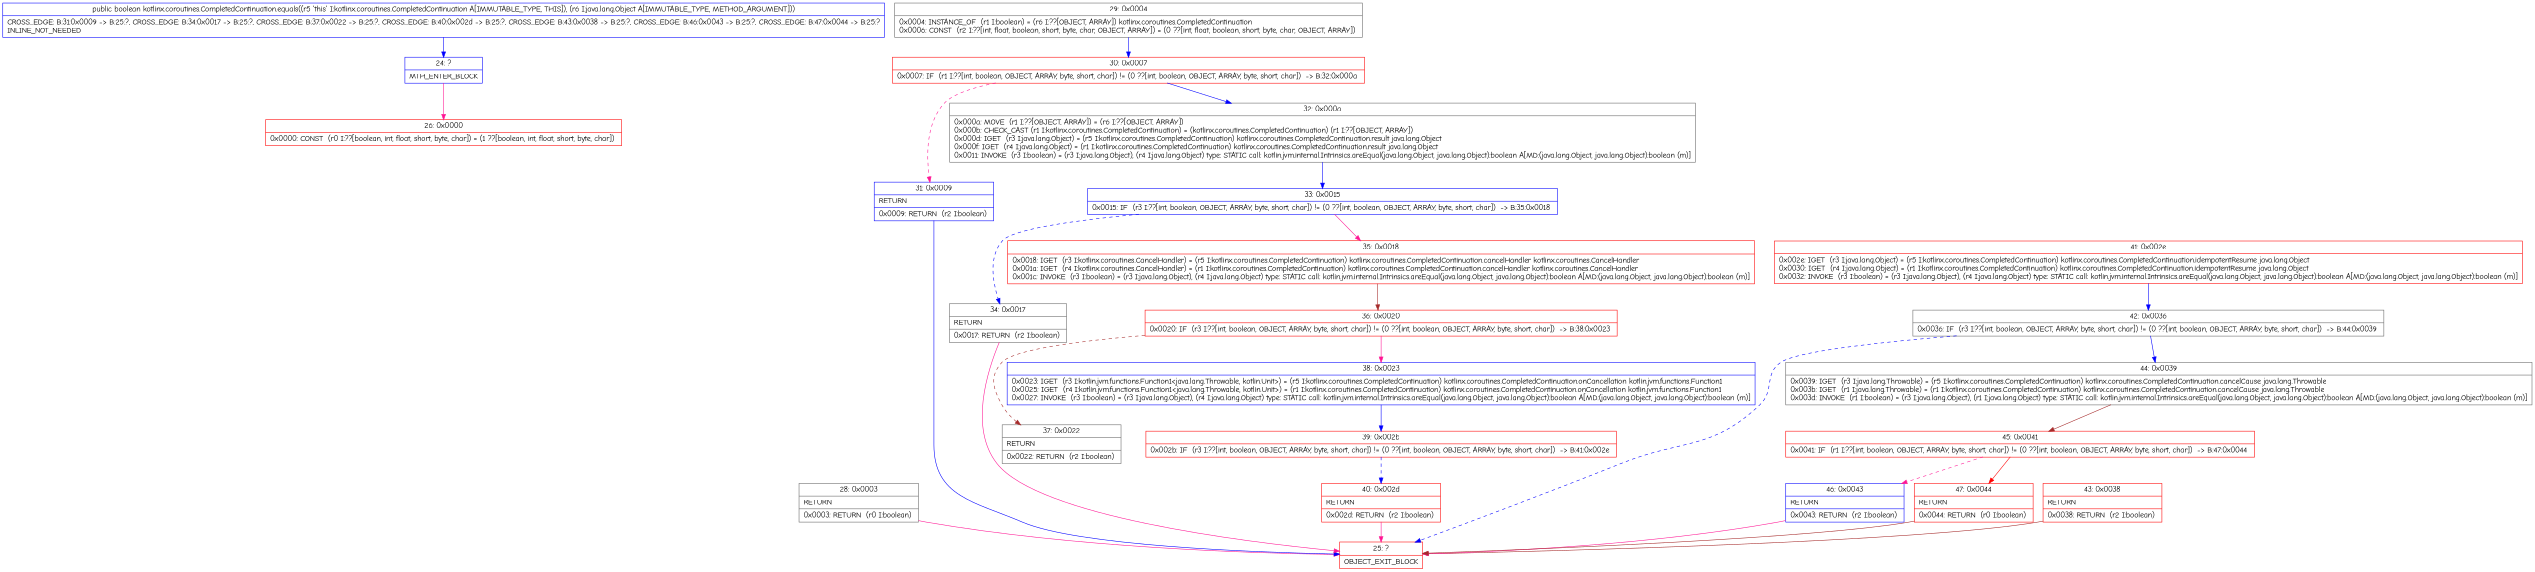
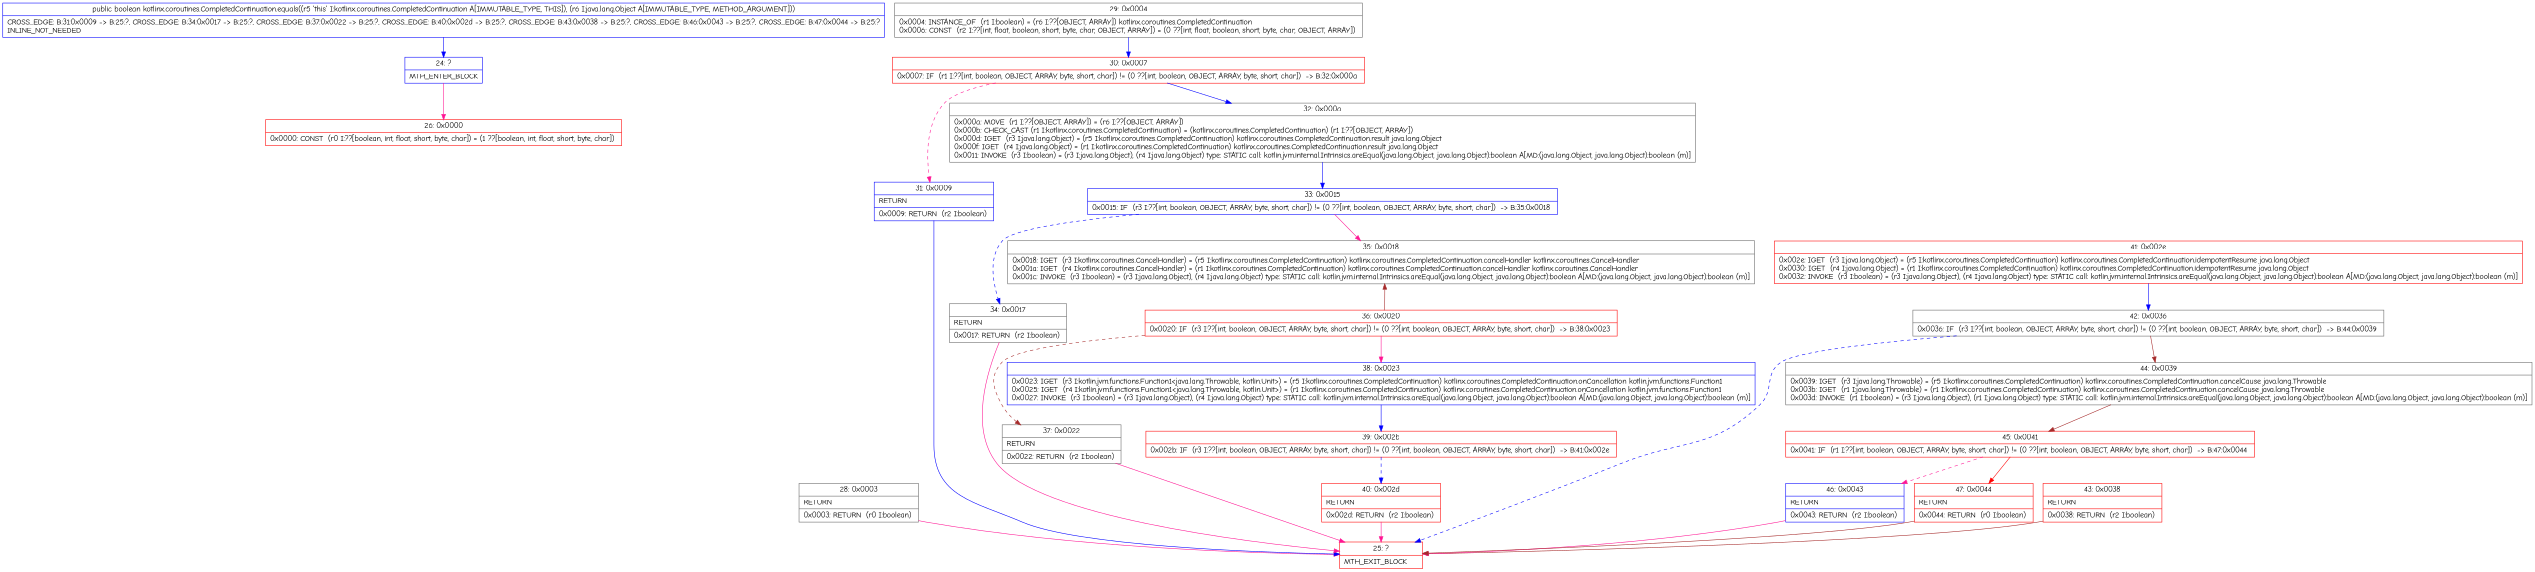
(1381, 262) -> (1381, 262)
(1377, 294) -> (1385, 300)
(2152, 346) -> (2152, 346)
none -> (1228, 502)
(1381, 562) -> (1376, 562)
